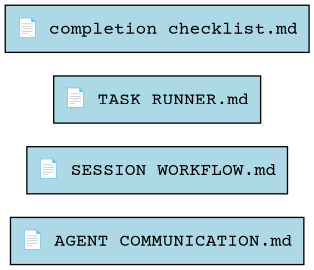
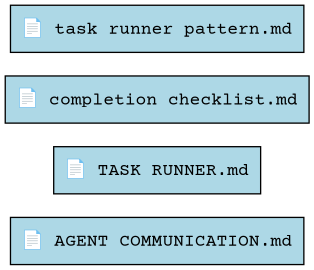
none -> (157, 29)
(157, 170) -> none
